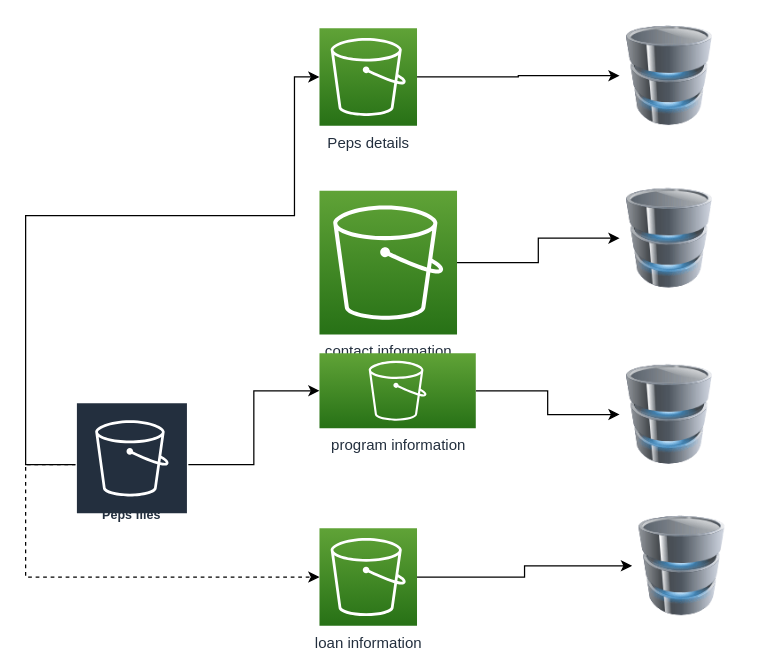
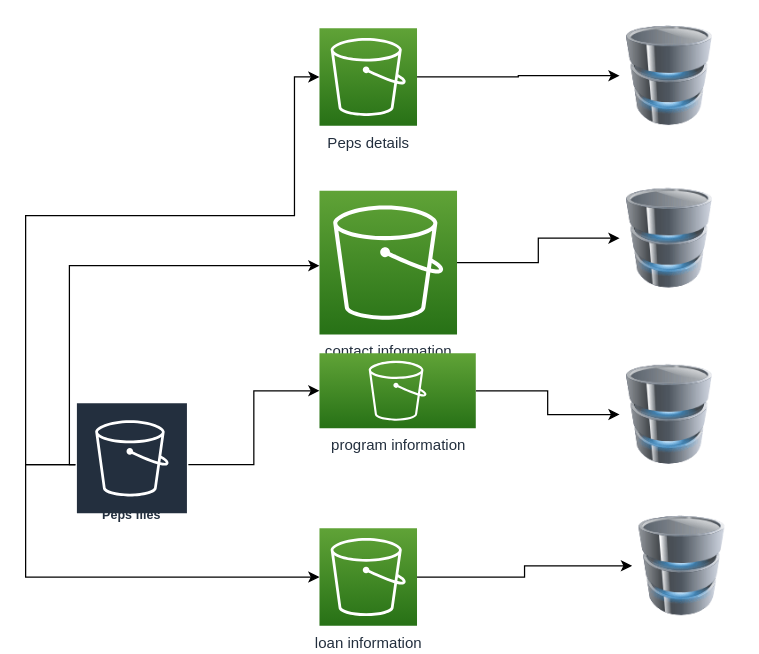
none -> (92, 266)
(111, 577) -> (111, 577)
